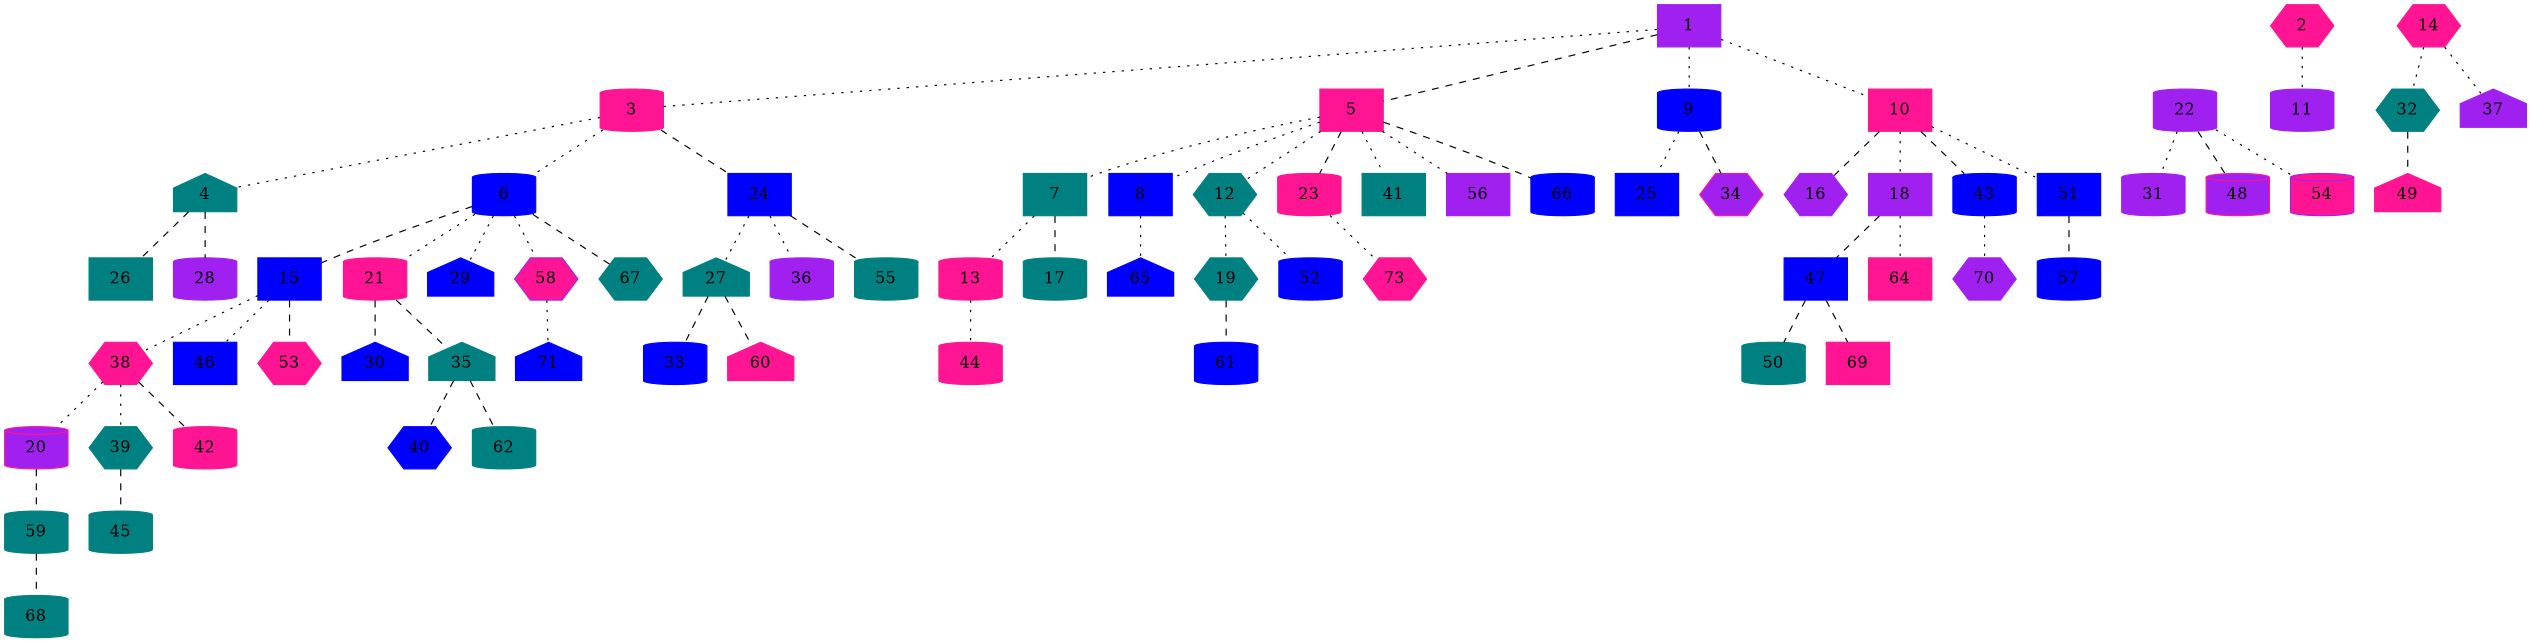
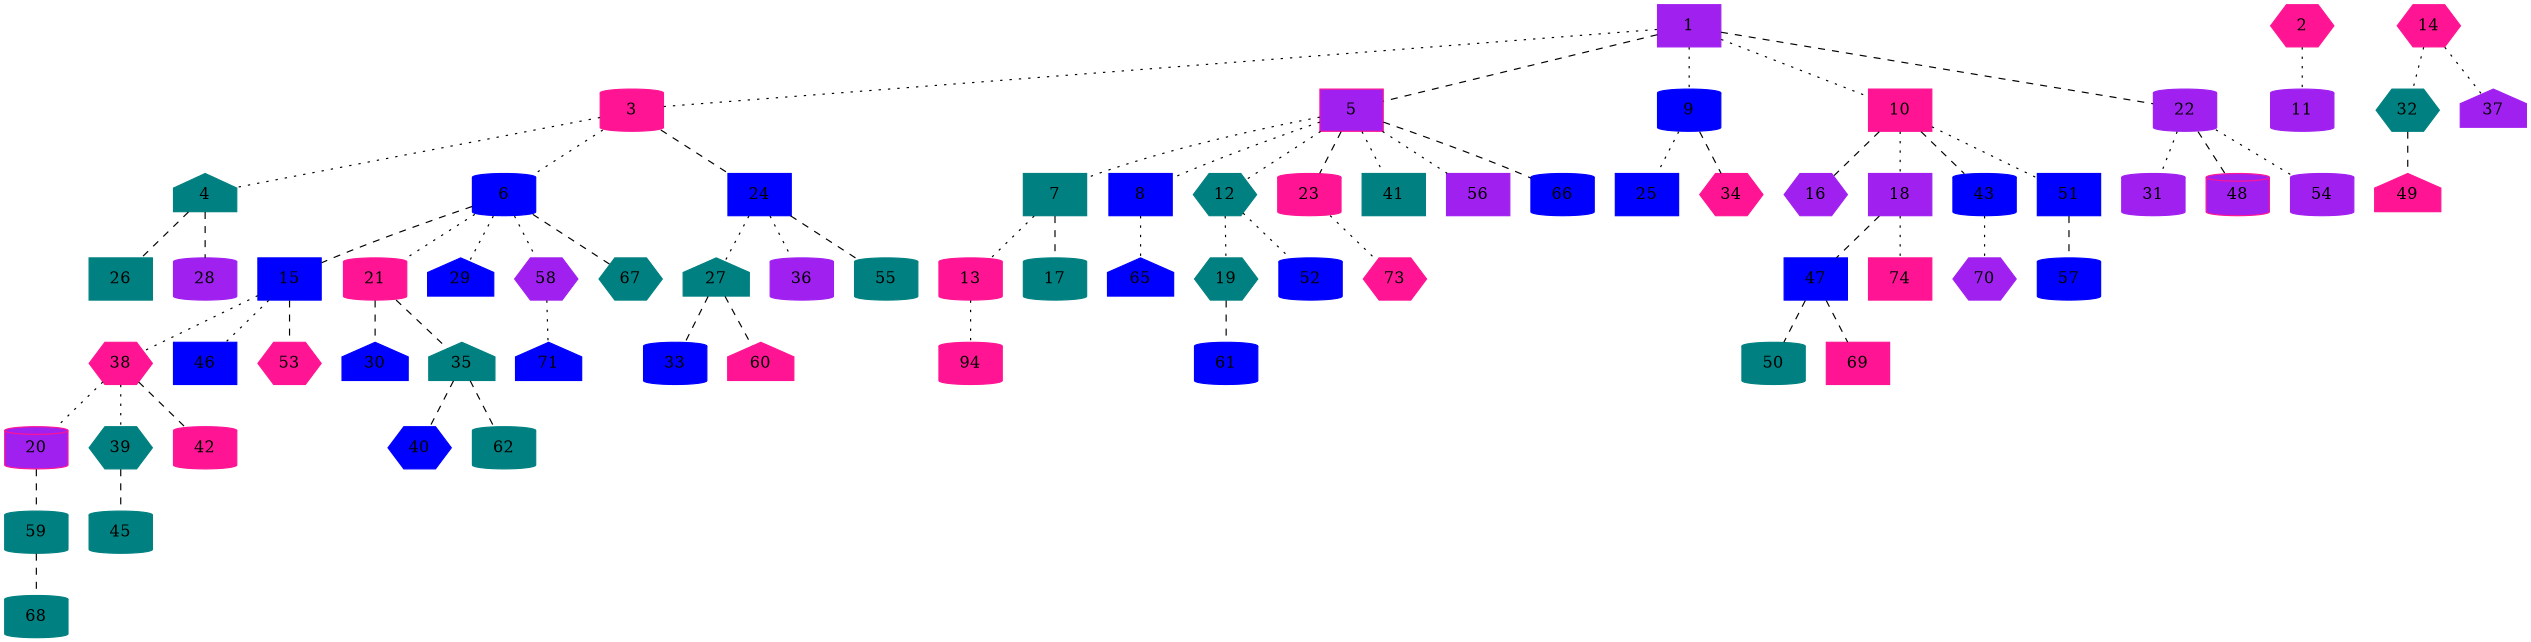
none -> (1937, 68)
(1352, 110) -> (1352, 110)
(1731, 195) -> (1731, 195)
(2322, 195) -> (2322, 195)
(546, 279) -> (546, 279)
(1900, 279) -> (1900, 279)
(971, 363) -> (971, 363)
